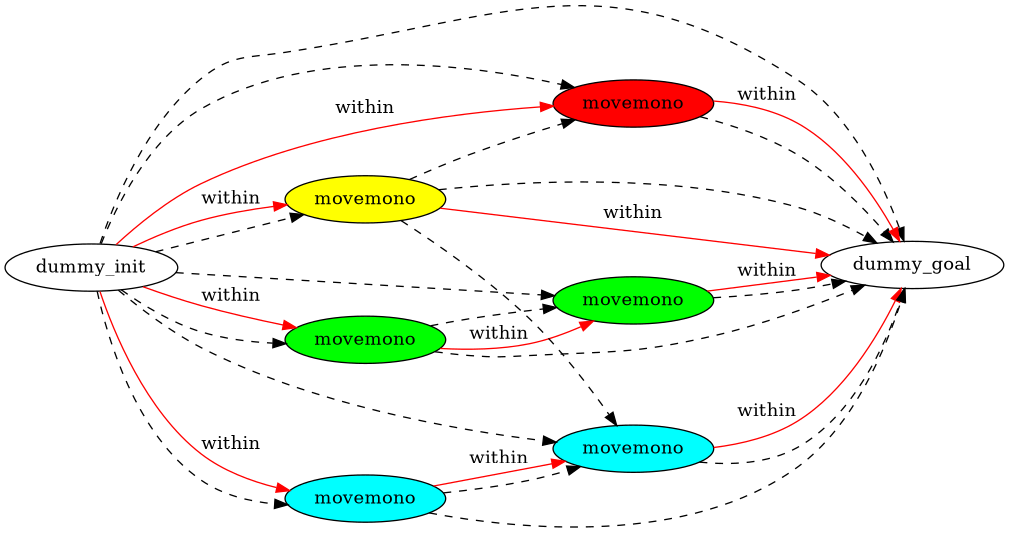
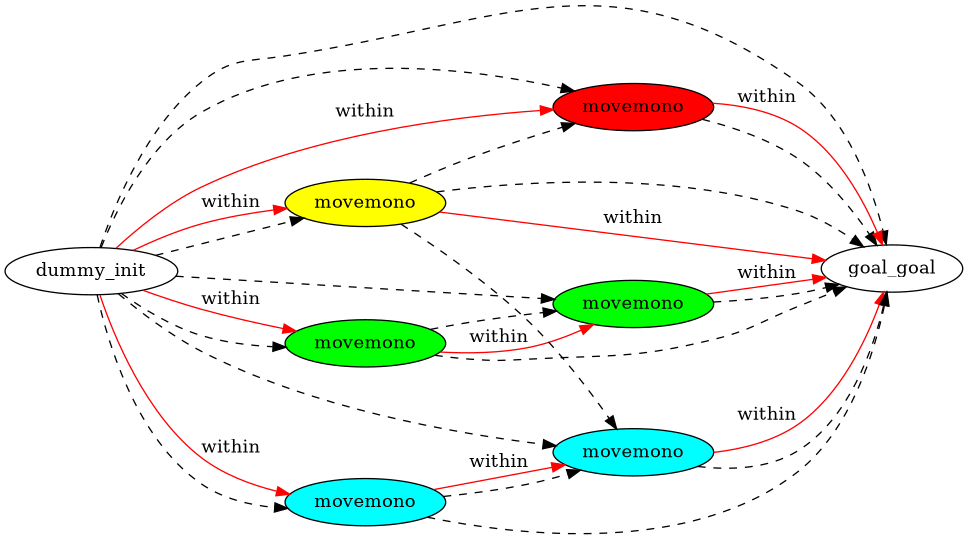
(912, 265) -> (892, 269)
